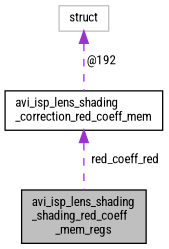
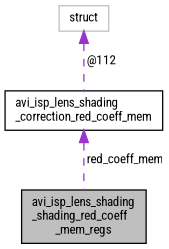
(100, 61) -> (100, 61)
(124, 160) -> (124, 160)
